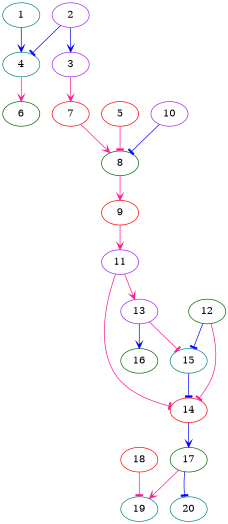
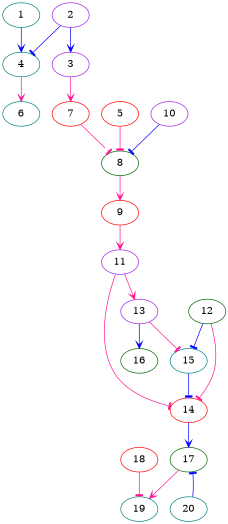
(21, 114) -> (21, 114)
(93, 136) -> (93, 136)
(184, 483) -> (193, 486)
